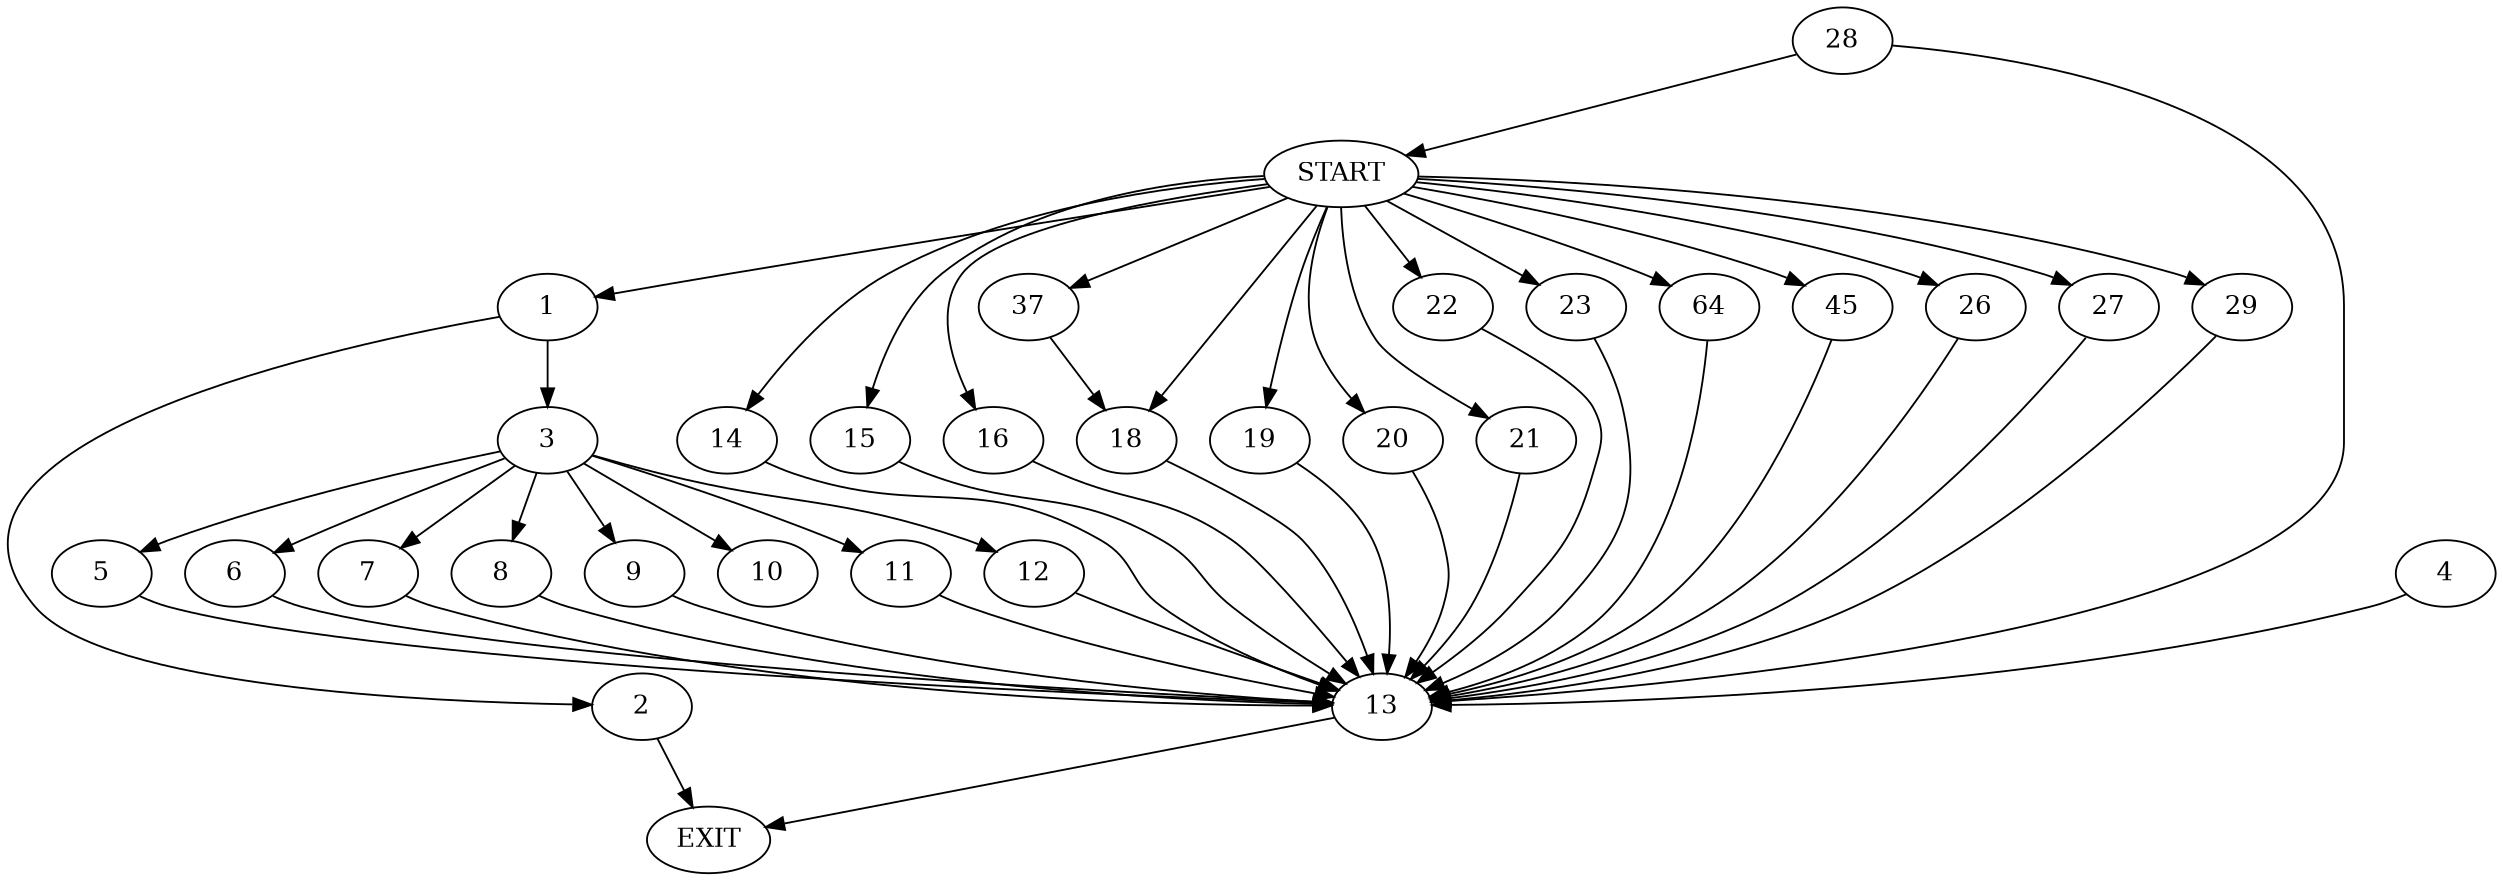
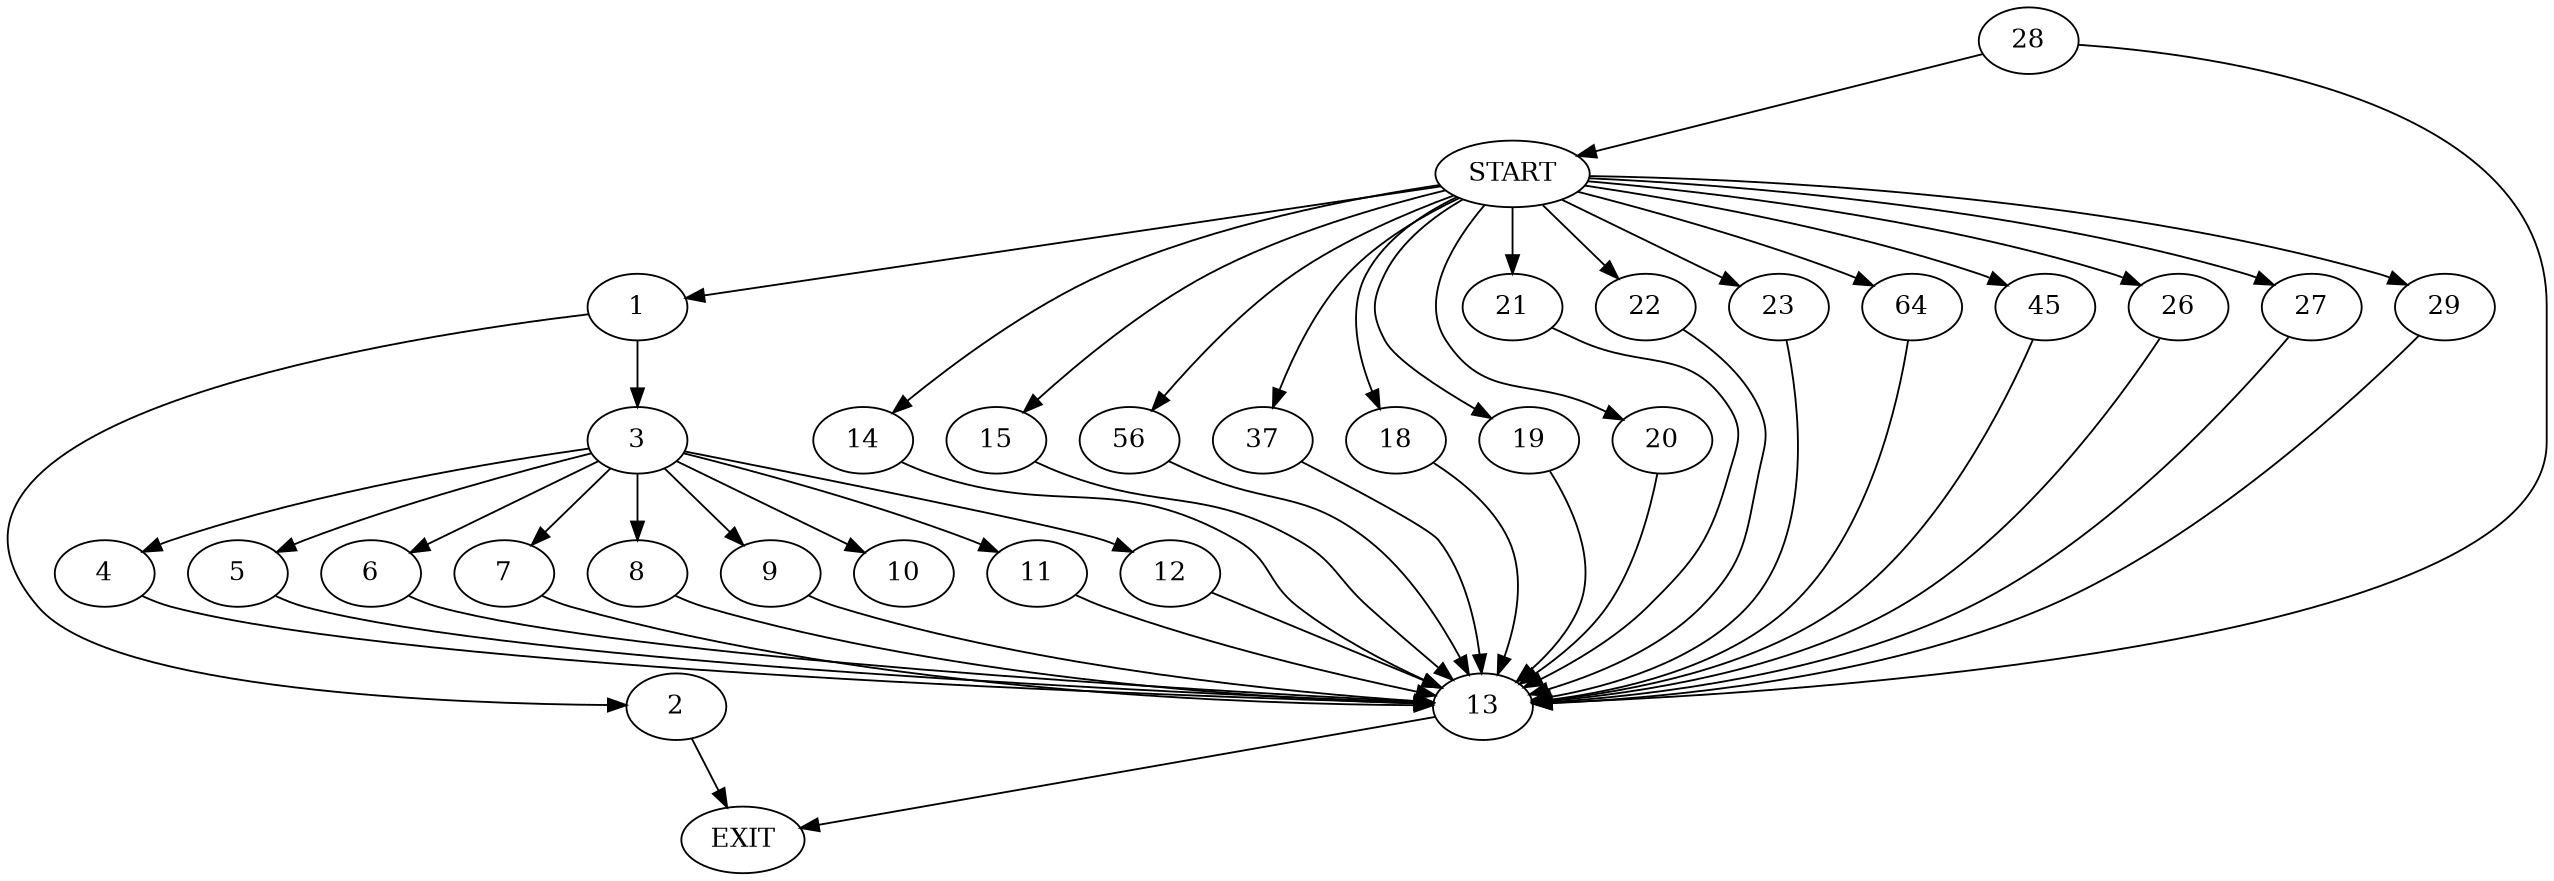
(1072, 366) -> (1425, 529)
(993, 440) -> (1130, 440)
none -> (373, 487)
